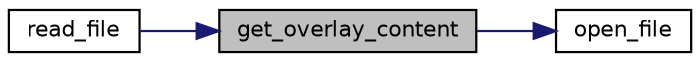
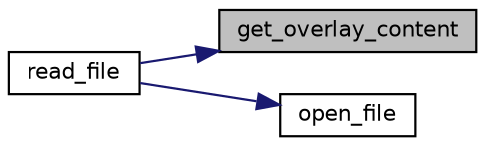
(505, 31) -> (198, 92)
